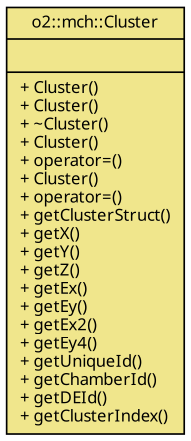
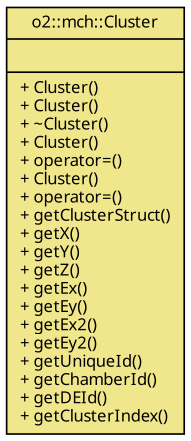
(59, 344) -> (59, 344)
